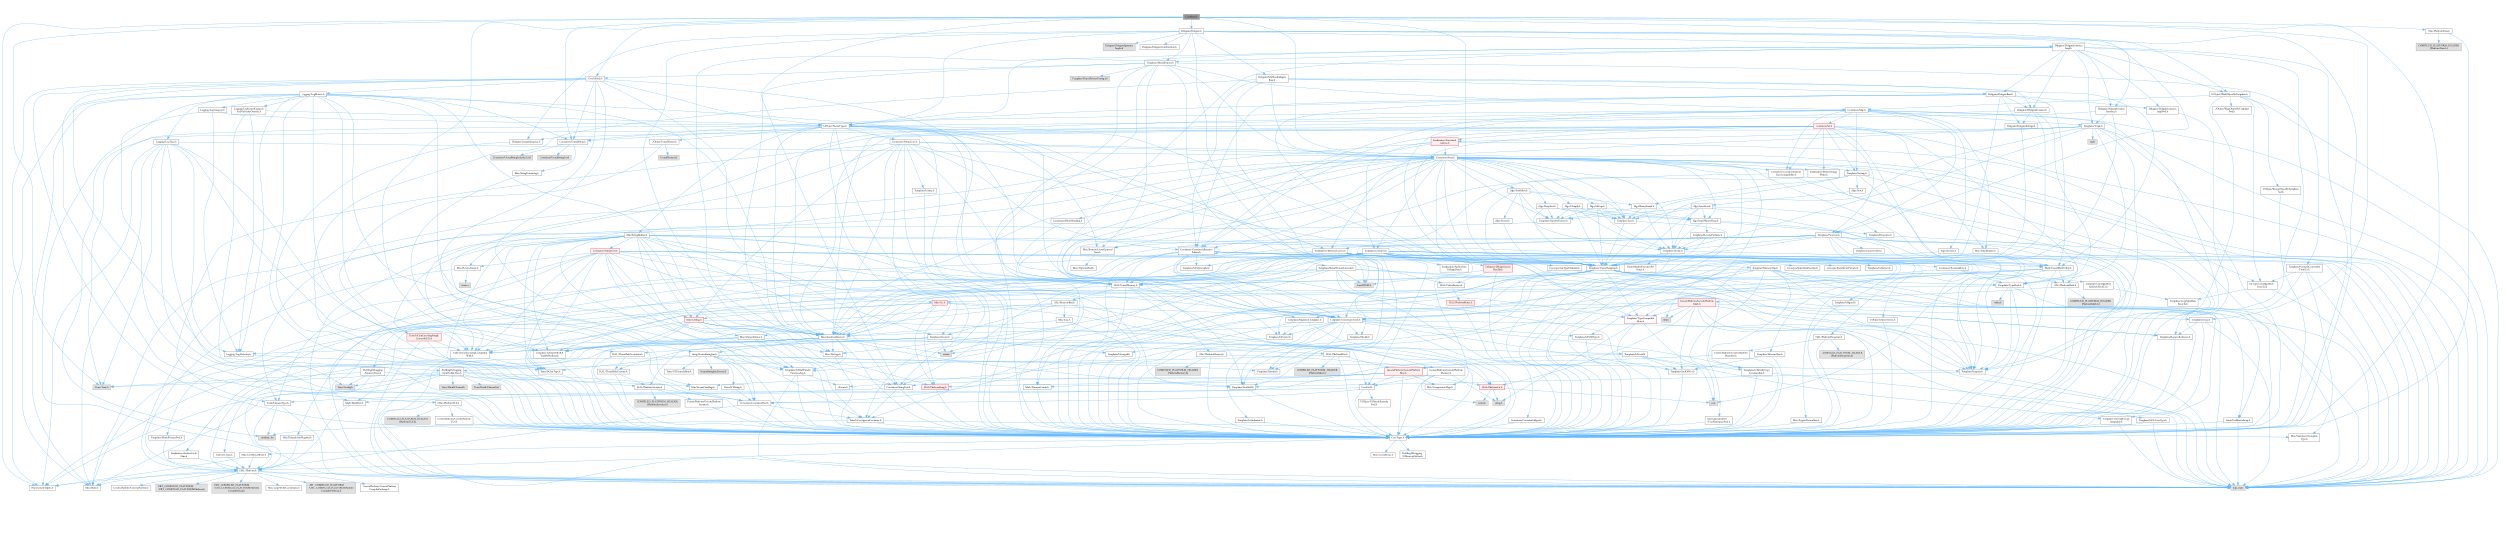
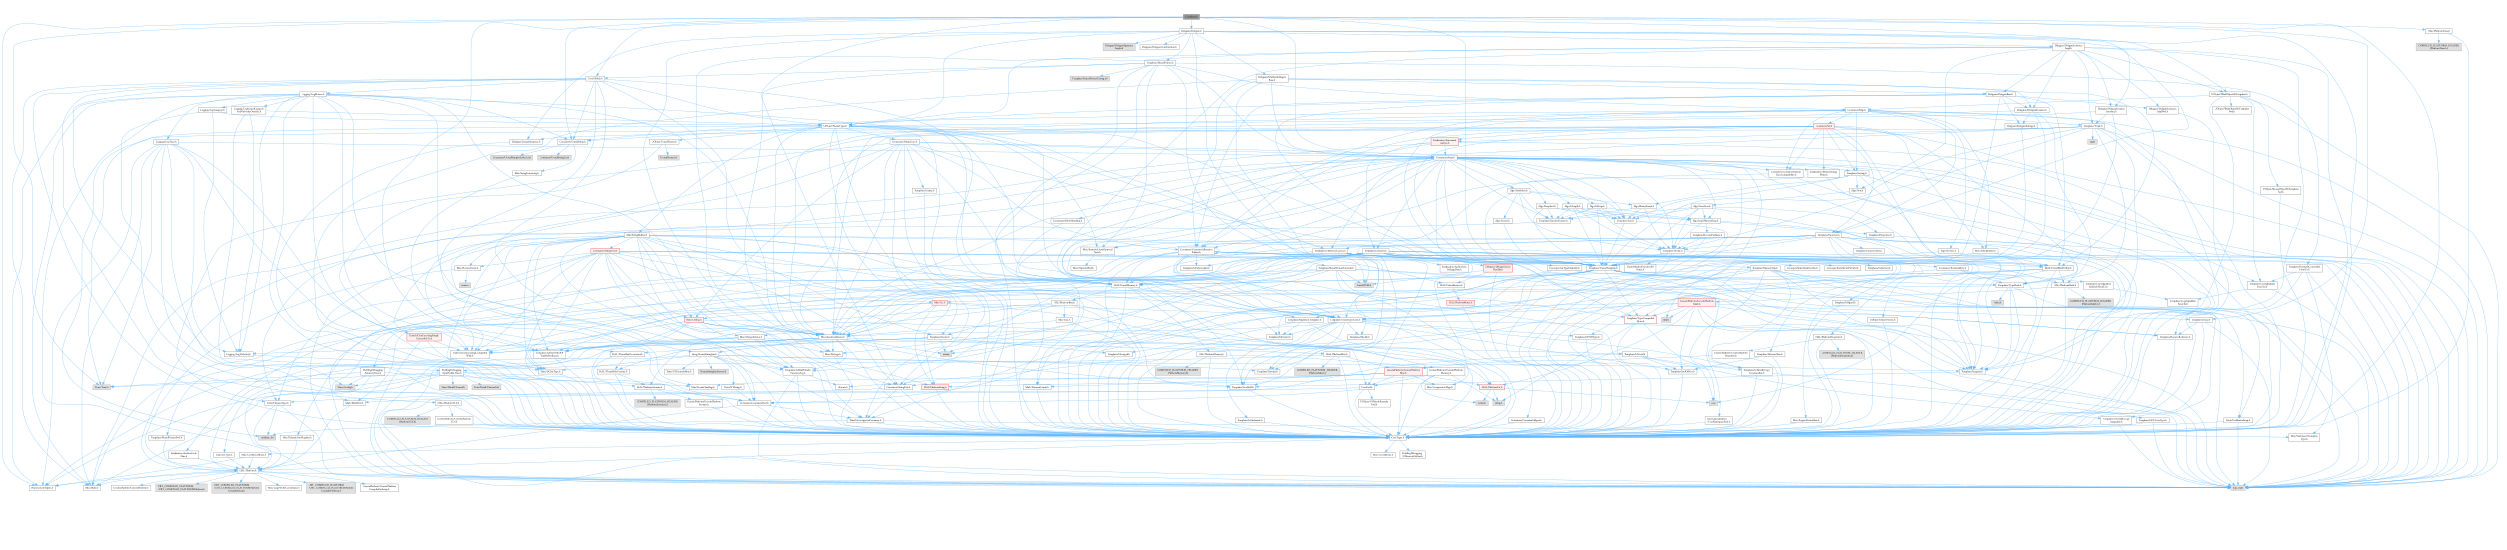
(1550, 53) -> (1946, 99)
(2262, 285) -> (2262, 285)
